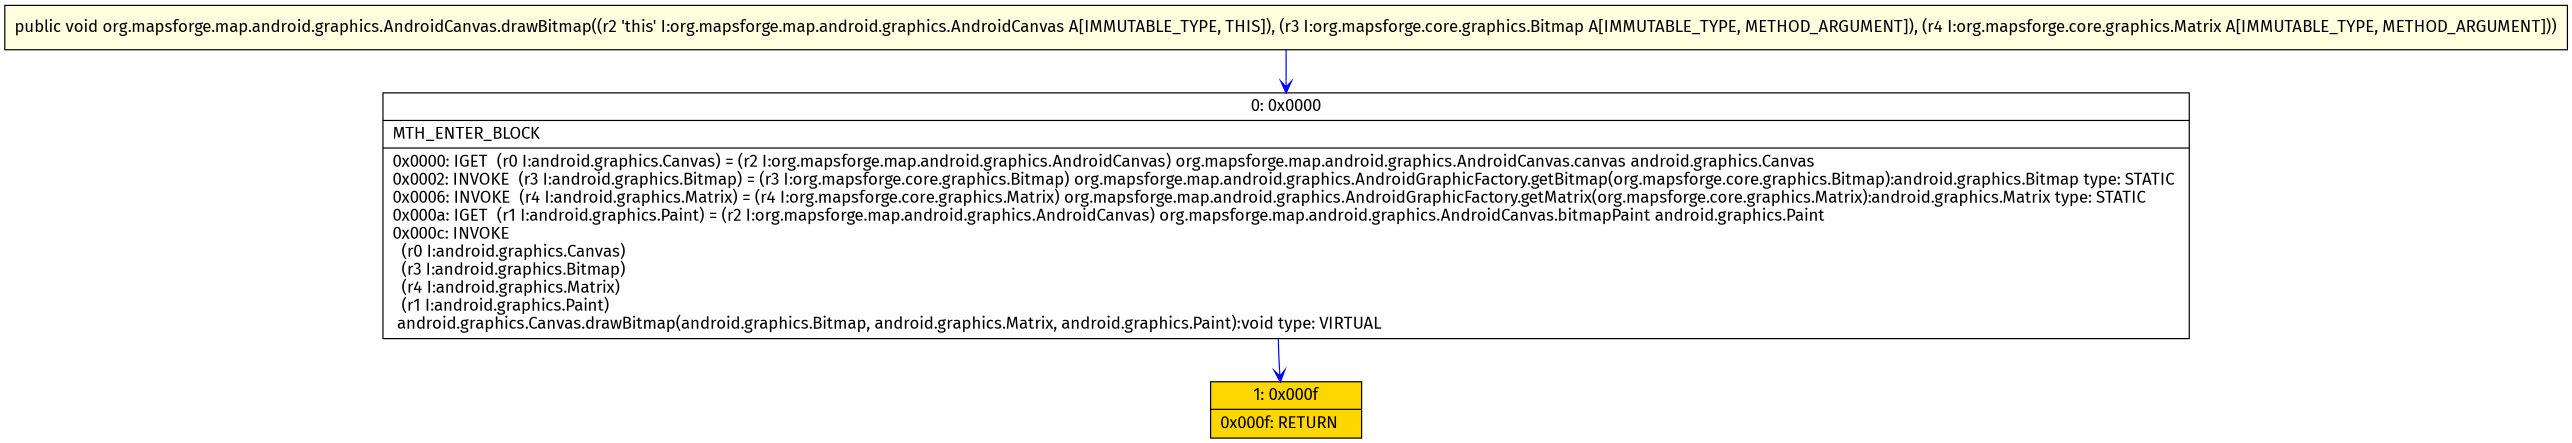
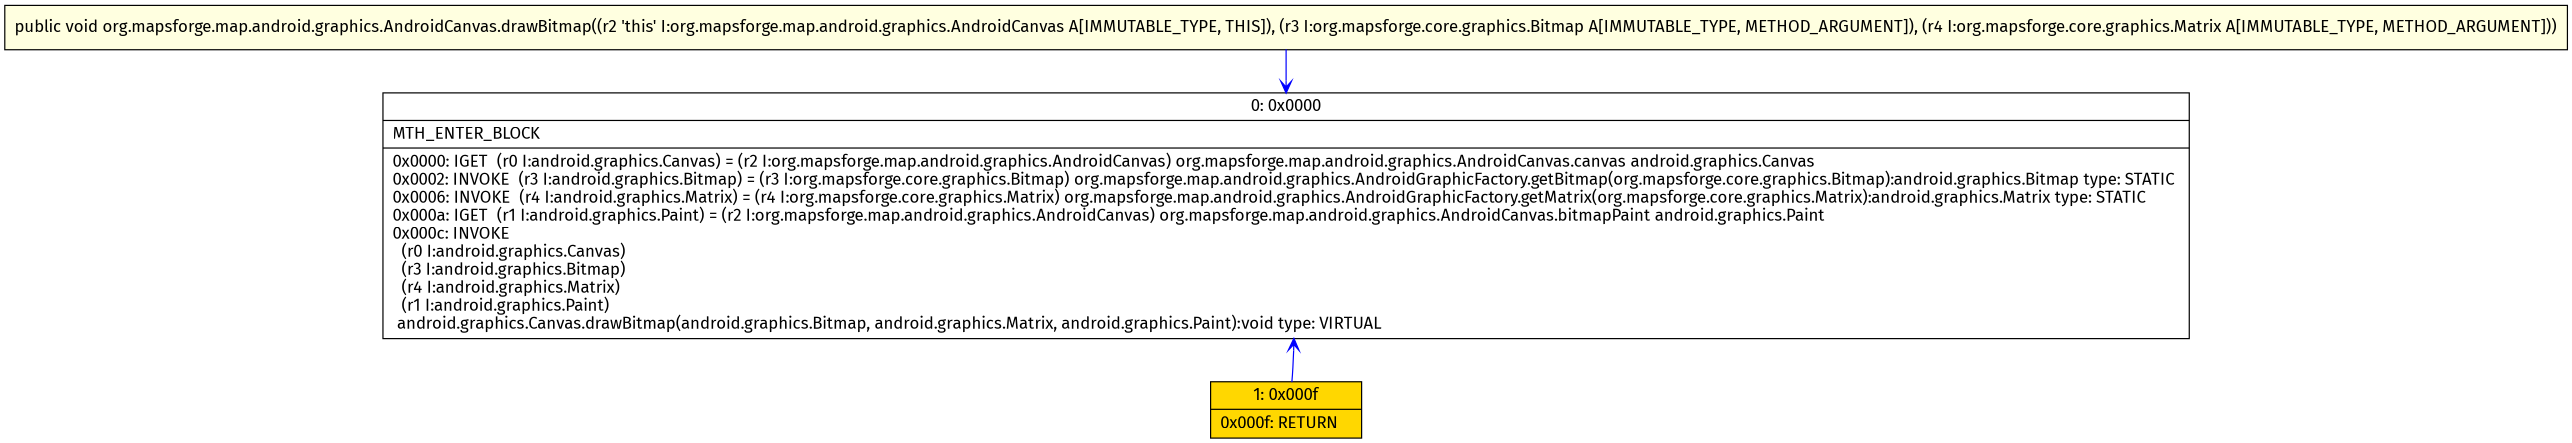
(1279, 354) -> (1293, 366)
